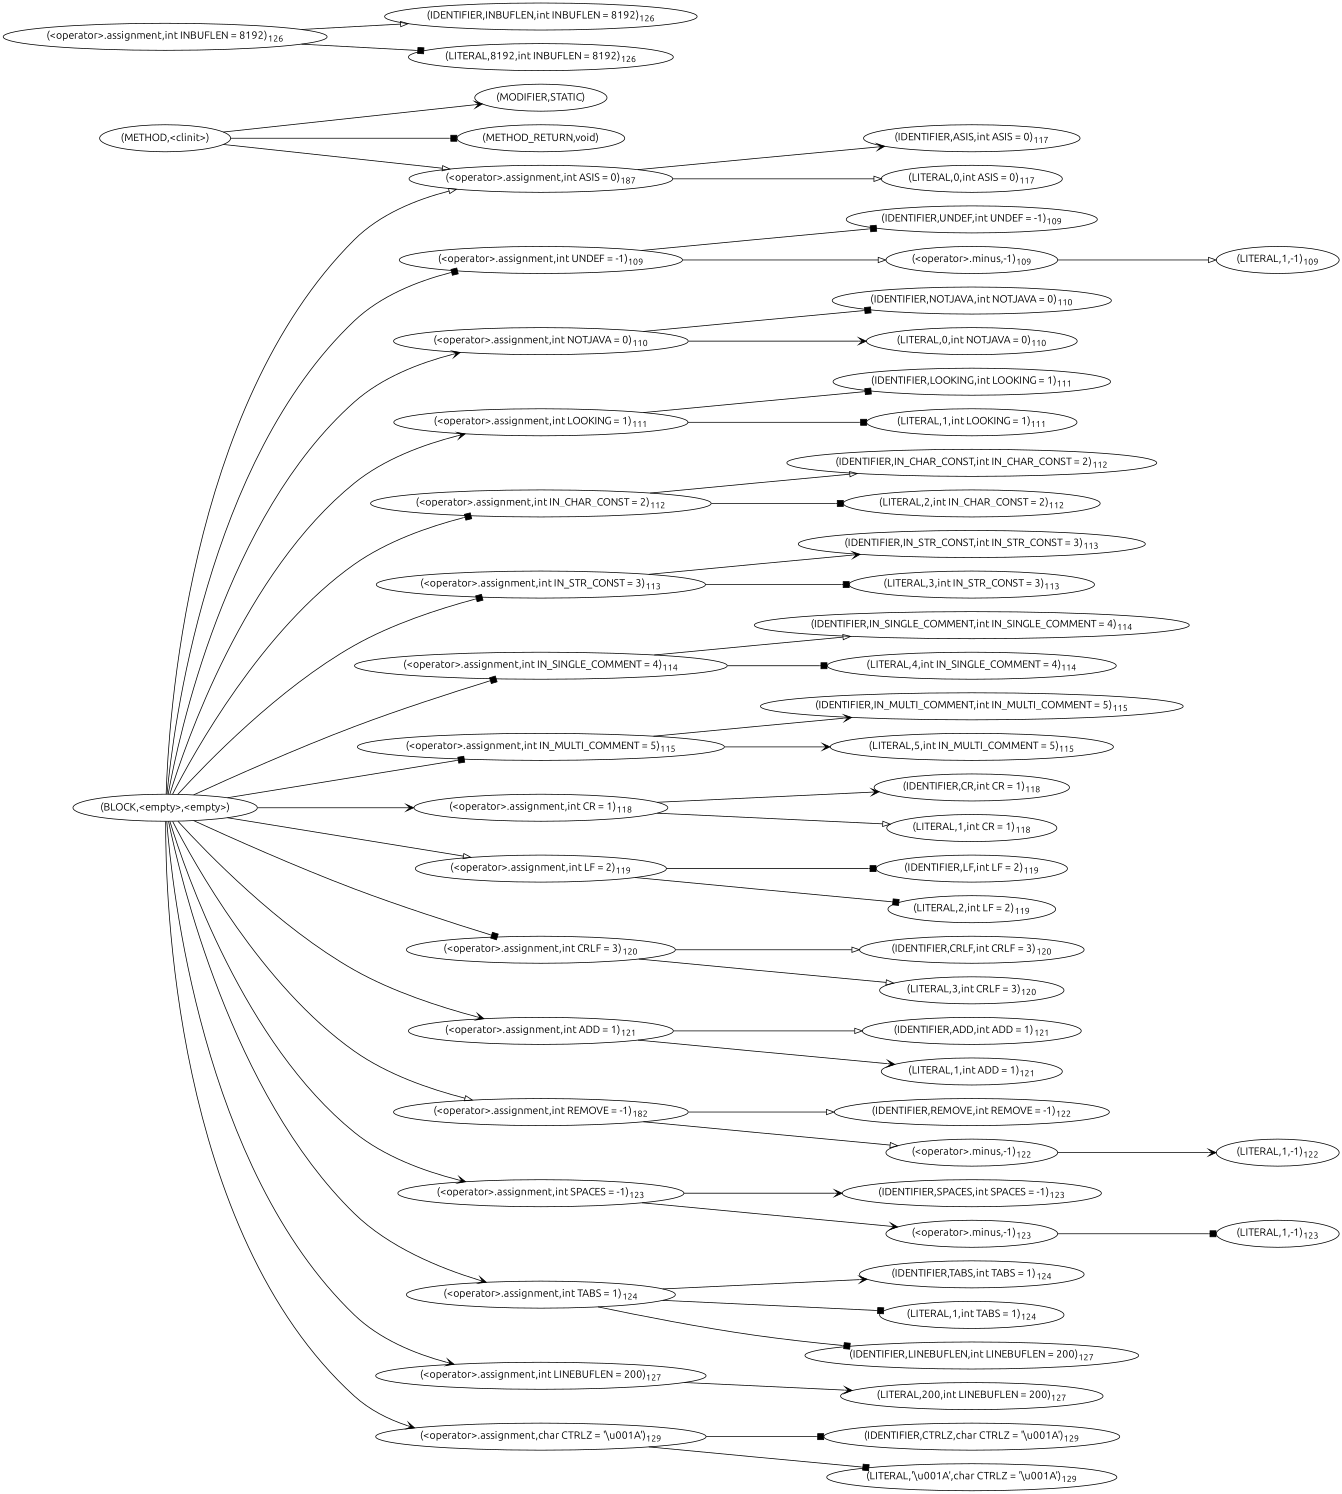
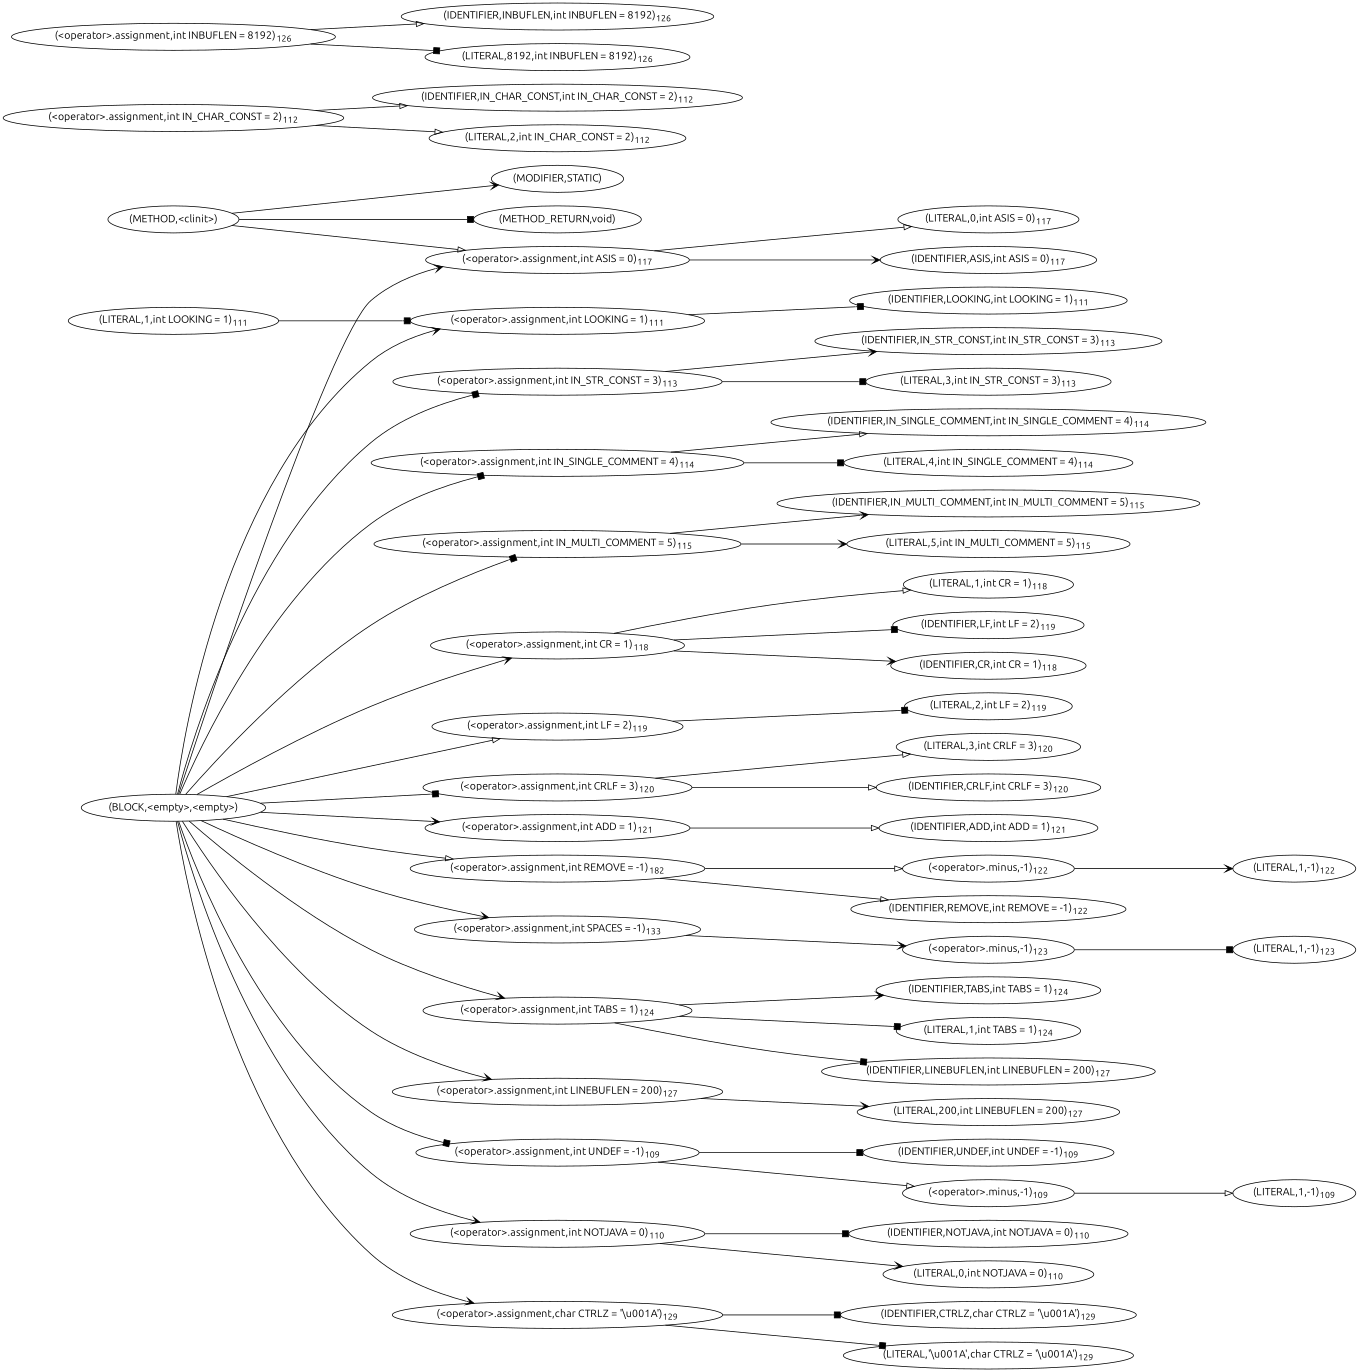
(628, 178) -> (645, 259)
(773, 422) -> (340, 321)
(230, 449) -> (277, 509)
(774, 503) -> (375, 129)
(289, 623) -> none
(767, 869) -> (782, 635)
(972, 1071) -> none
(637, 1192) -> (654, 928)
(972, 1193) -> none
